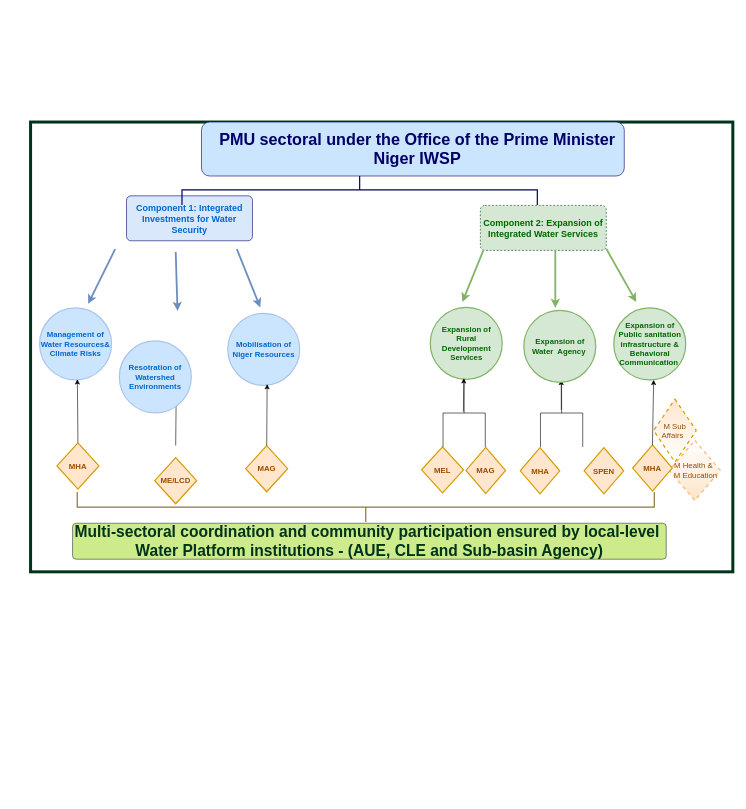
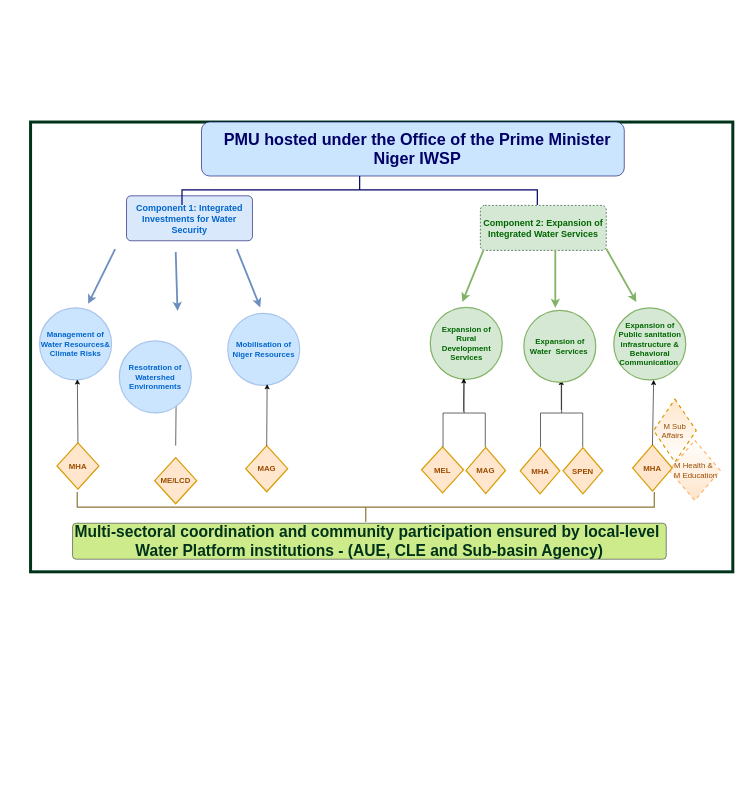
(413, 149) -> (413, 149)
(560, 347) -> (560, 347)
(604, 471) -> (583, 471)
